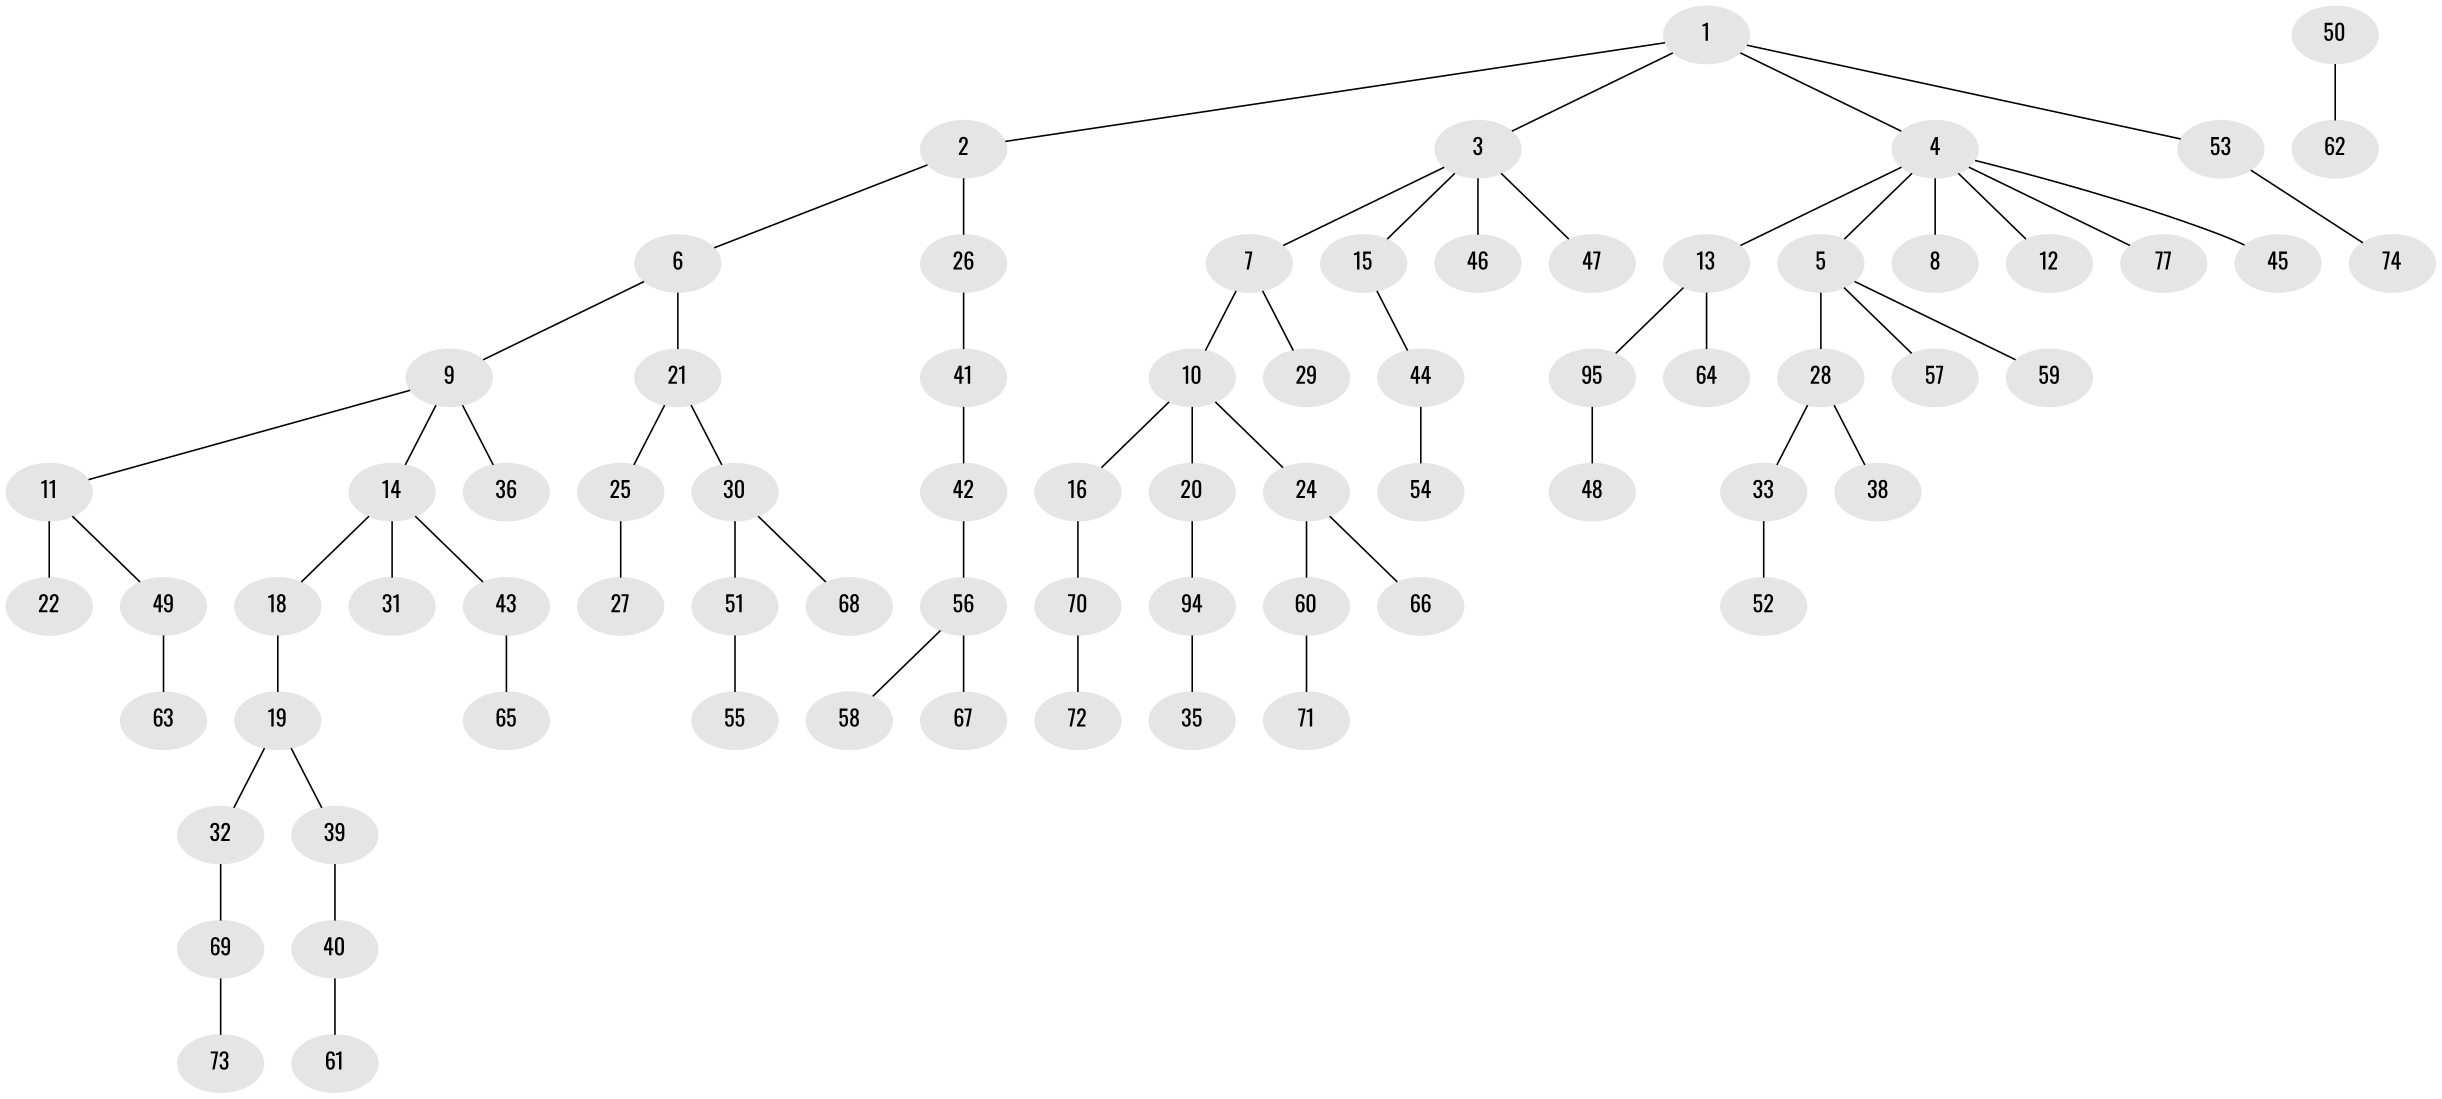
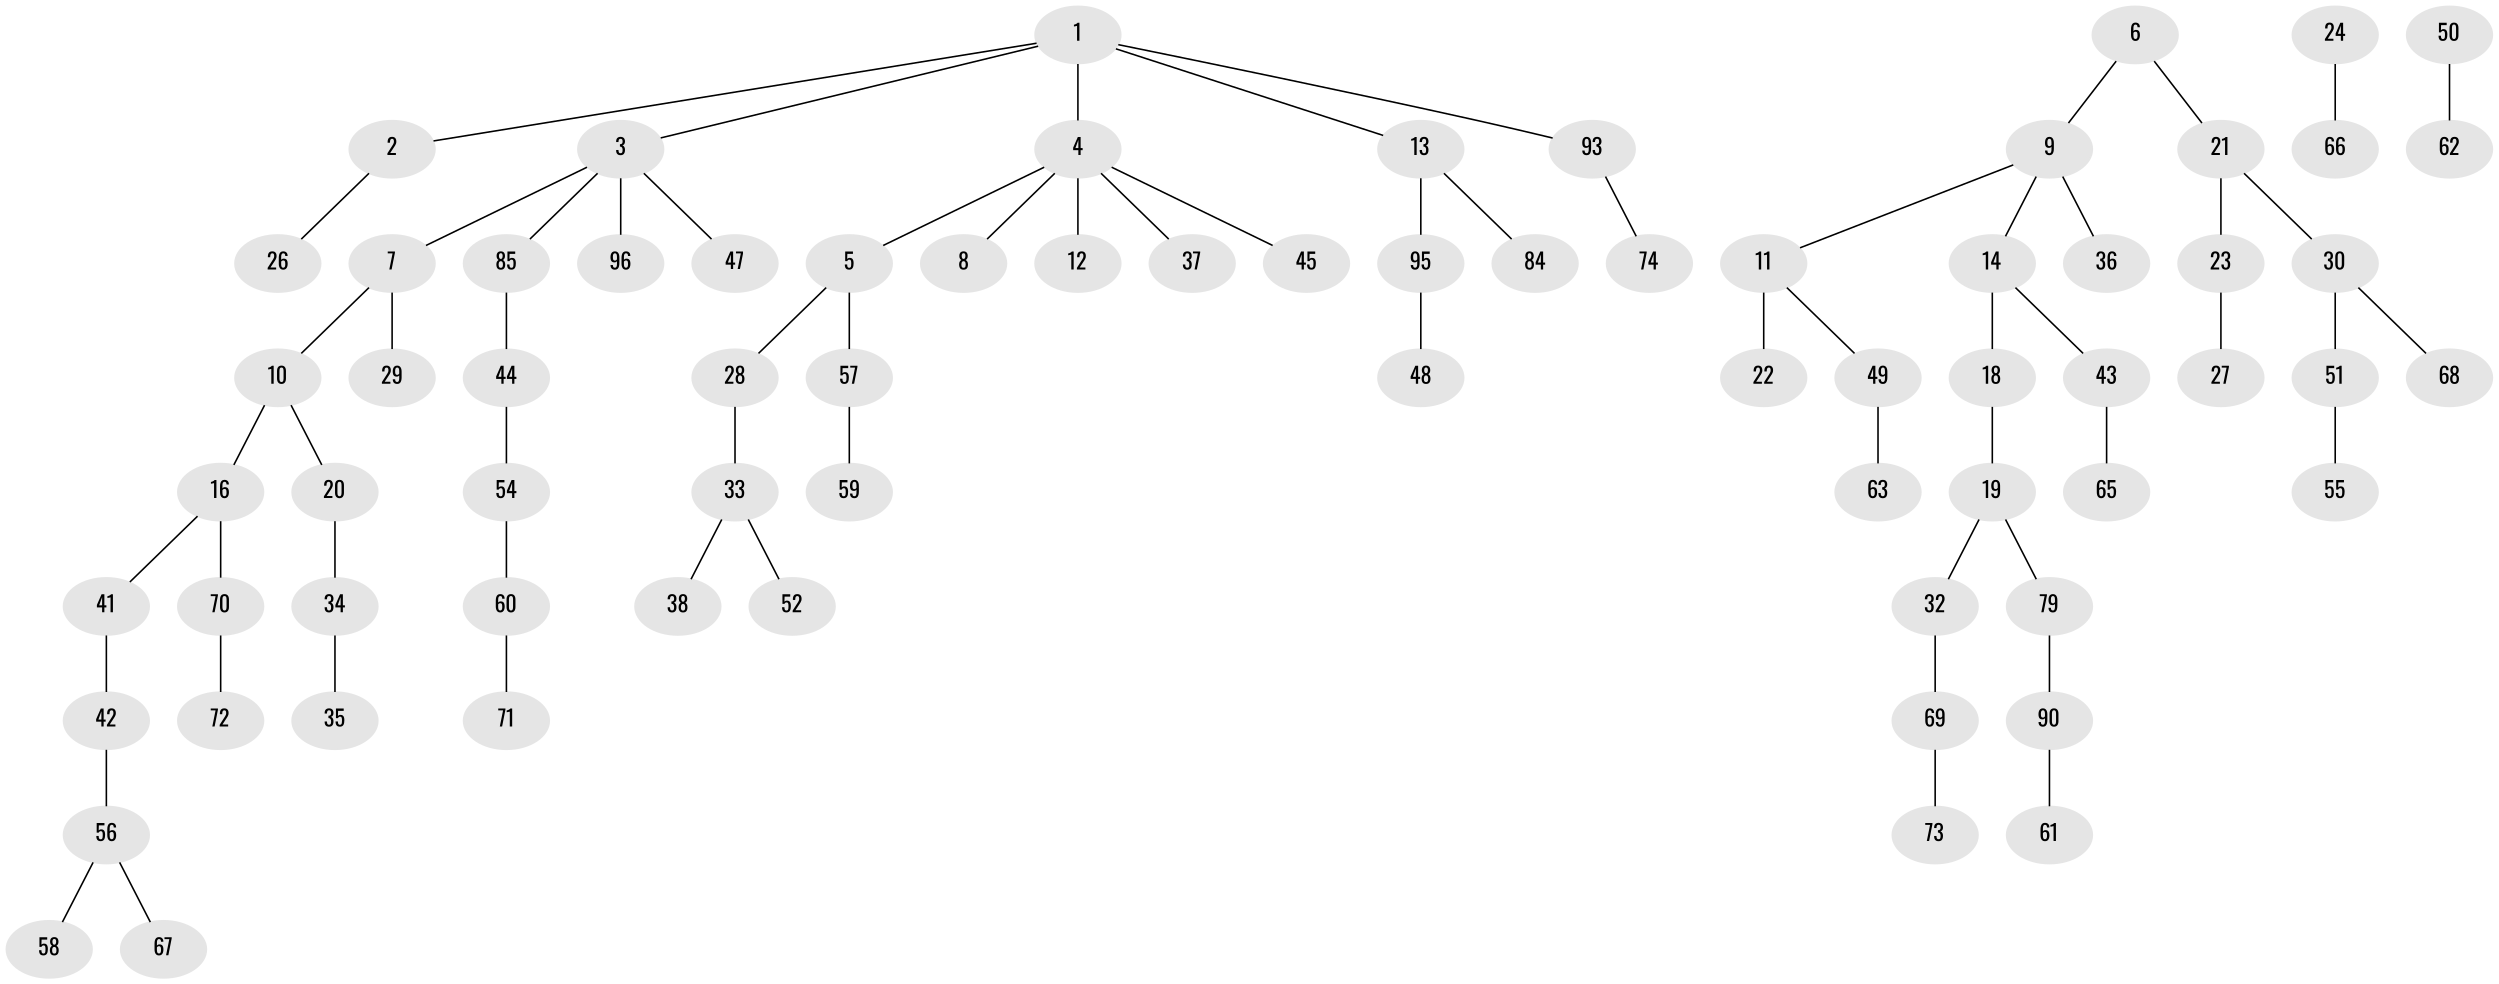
(2221, 149) -> (1592, 149)
(821, 206) -> none
(1821, 206) -> (1250, 92)
(1364, 264) -> (506, 264)
(1478, 264) -> (621, 264)
(2164, 264) -> (1192, 264)
(964, 321) -> (164, 549)
(1935, 321) -> (849, 435)
(1707, 378) -> (1535, 264)
(1249, 435) -> none
(1849, 435) -> (706, 549)
(621, 492) -> (2221, 264)
(1307, 549) -> (506, 549)
(392, 606) -> none
(1192, 606) -> (335, 606)
(335, 835) -> (2049, 606)
(335, 949) -> (2049, 721)
